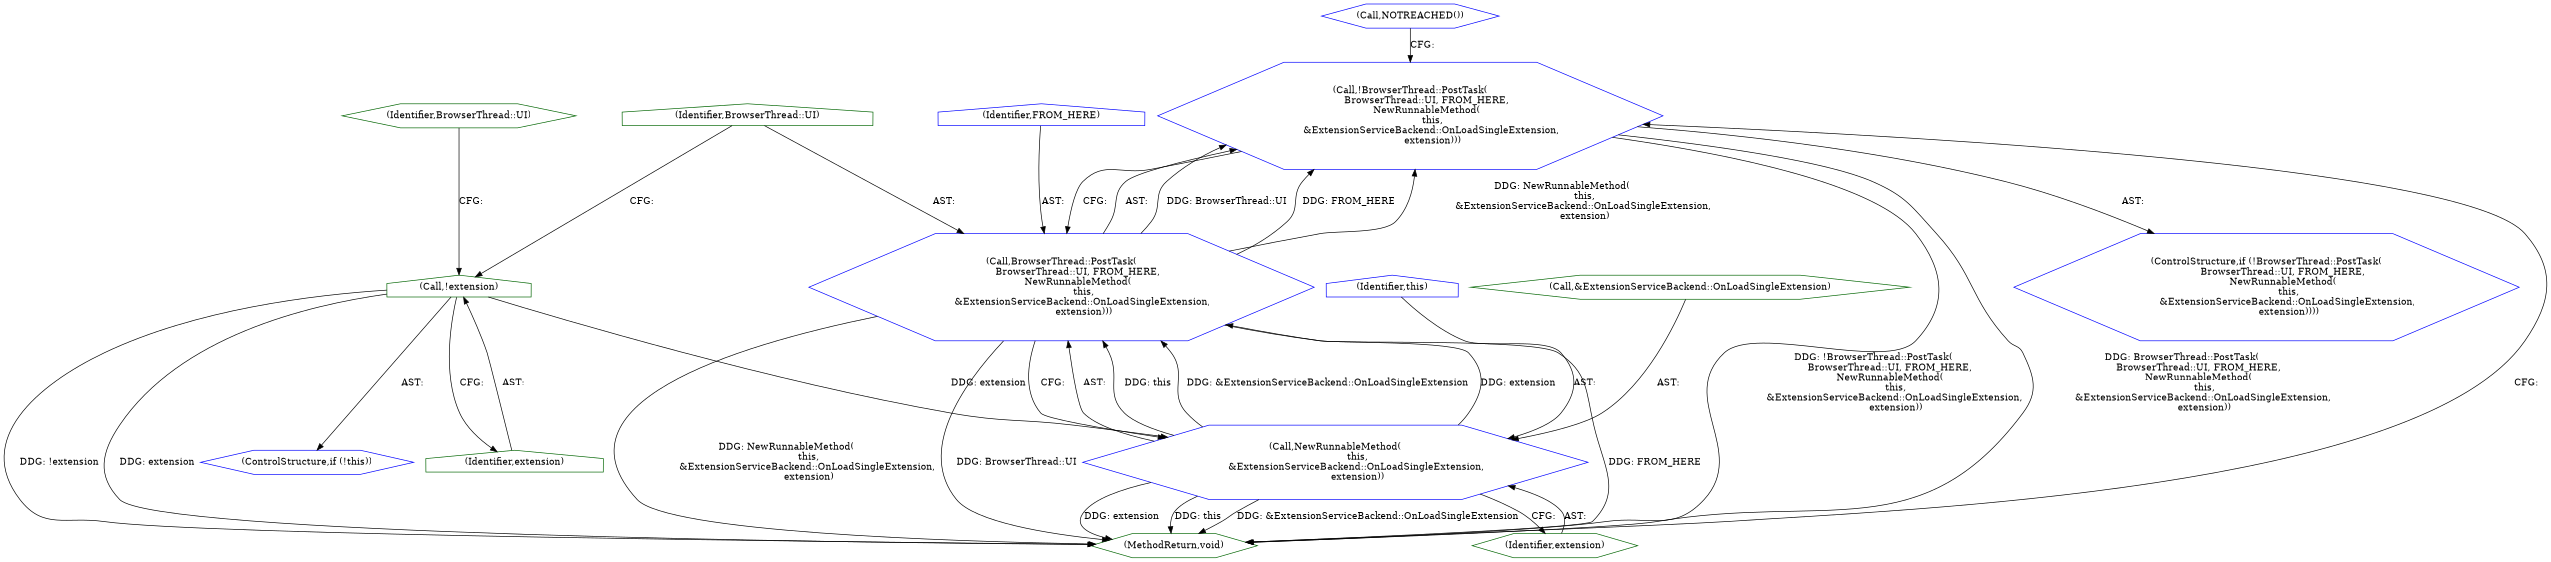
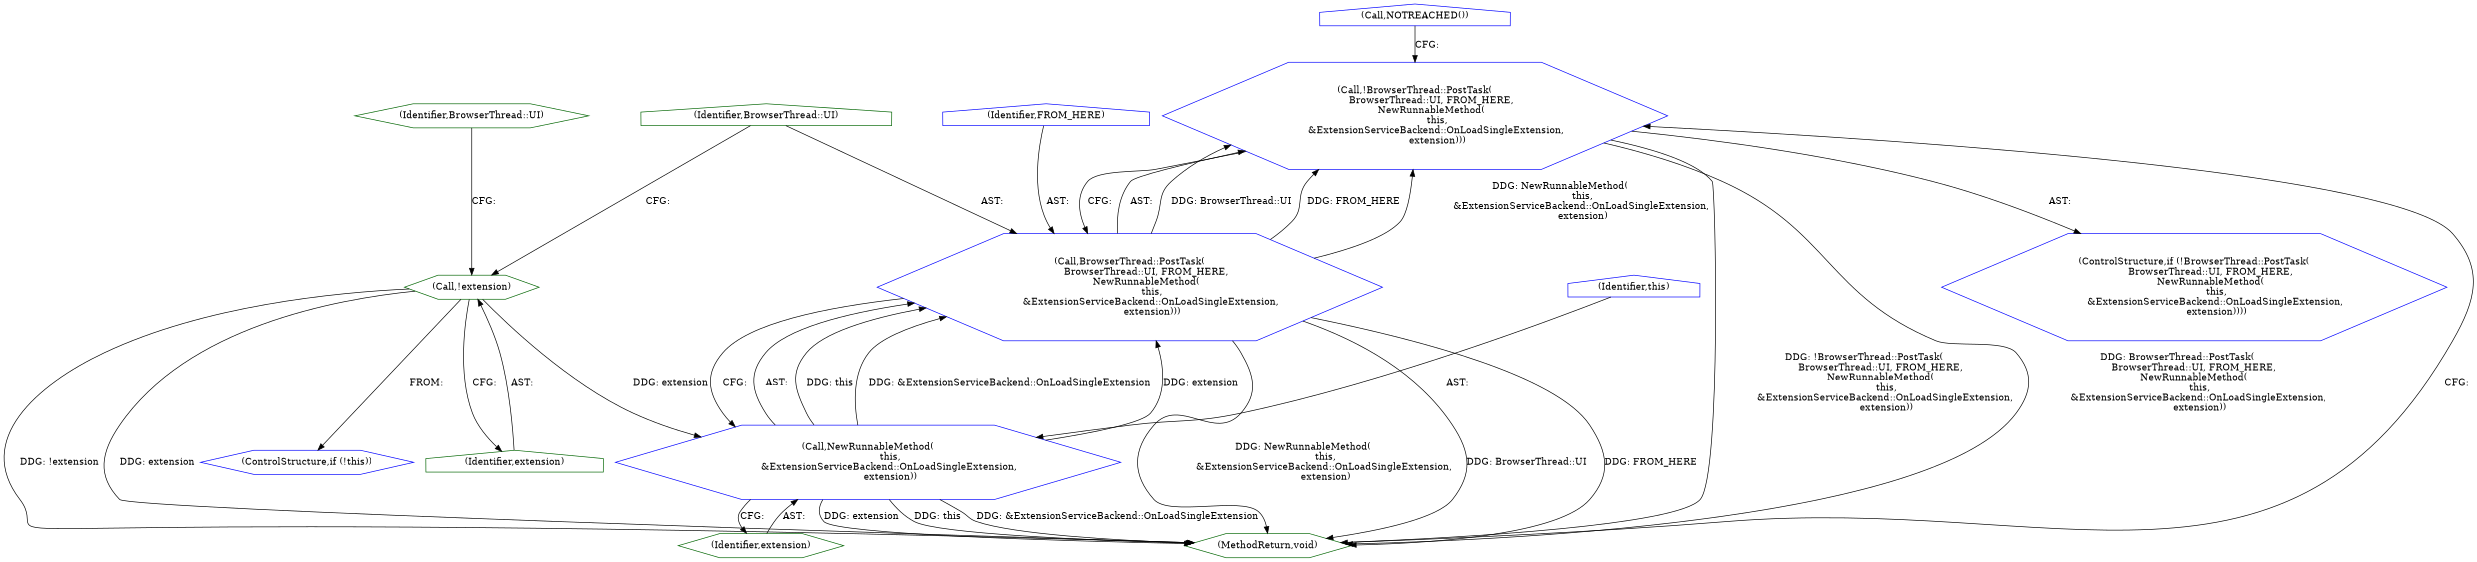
(1410, 16) -> (1415, 16)
(459, 287) -> (472, 287)
(1690, 287) -> none
(414, 383) -> (428, 383)
